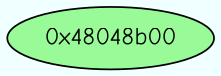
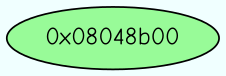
(111, 38) -> (113, 38)
